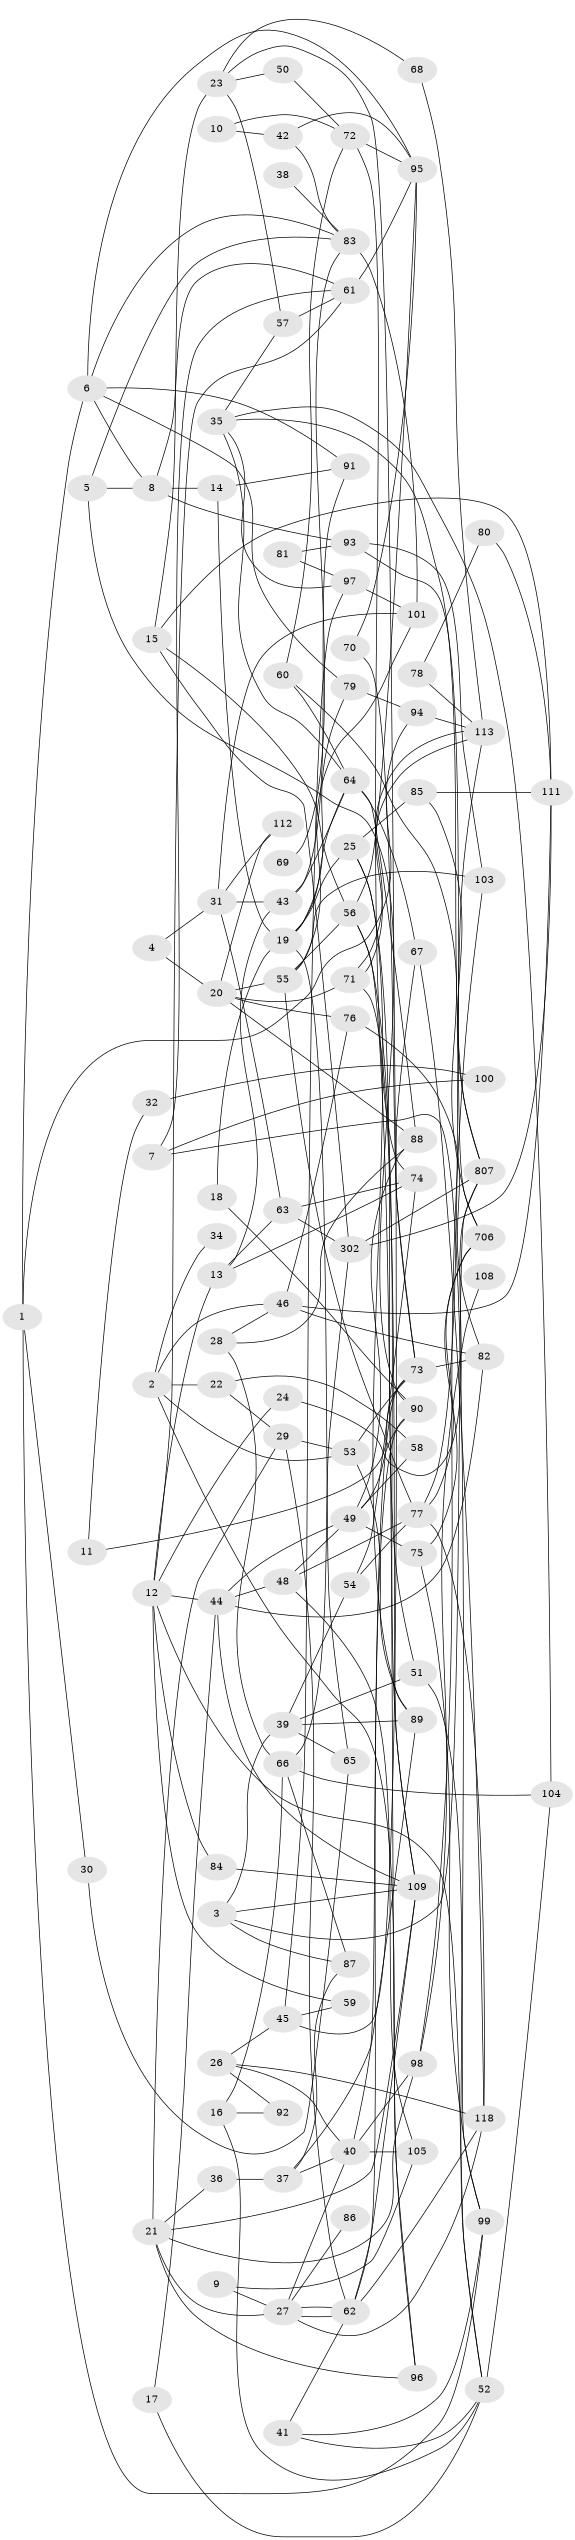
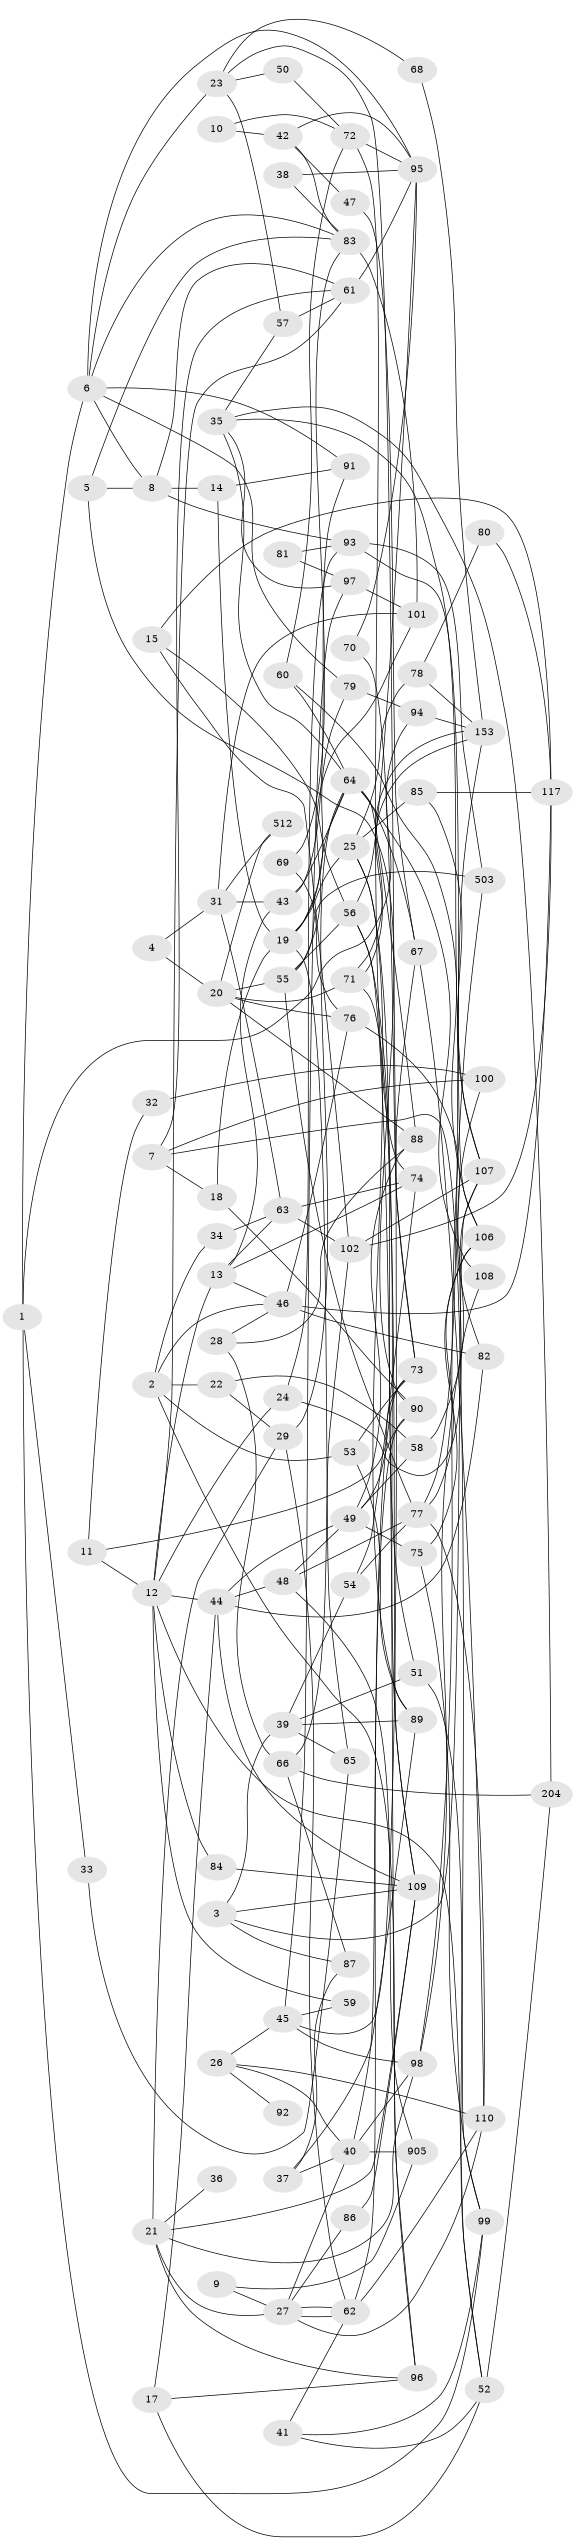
none -> (350, 173)
none -> (350, 203)
(177, 319) -> (122, 224)
(485, 733) -> (485, 733)
none -> (379, 758)
(552, 792) -> (552, 792)
(283, 824) -> (283, 824)
(485, 880) -> (485, 880)
none -> (309, 926)
none -> (317, 941)
none -> (450, 1022)
(485, 1172) -> (485, 1172)
none -> (185, 1177)
none -> (252, 1223)
(485, 1238) -> (485, 1238)
(350, 1249) -> (350, 1249)
none -> (460, 1267)
none -> (250, 1290)
(451, 1364) -> none
(317, 1445) -> (325, 1111)
none -> (120, 1573)
(552, 1794) -> (552, 1794)
(87, 1870) -> (87, 1870)
none -> (345, 2052)
(217, 2113) -> none
(485, 2119) -> (485, 2119)
(387, 2121) -> (394, 2056)
(417, 2152) -> (417, 2152)
(250, 2179) -> none
none -> (285, 2390)
